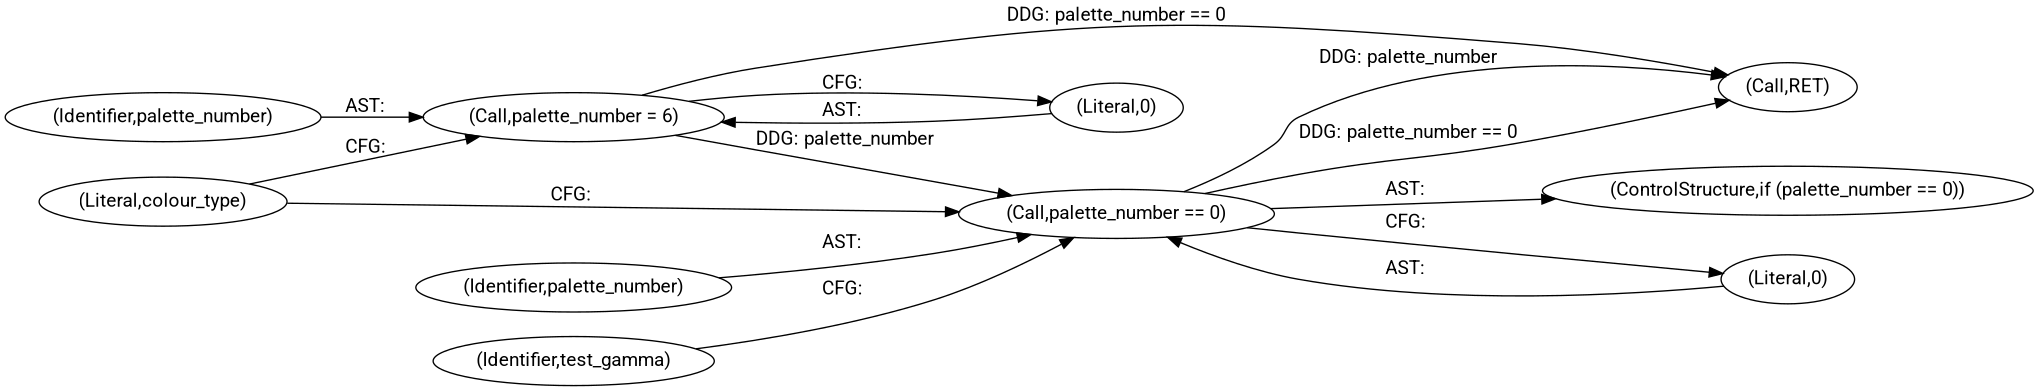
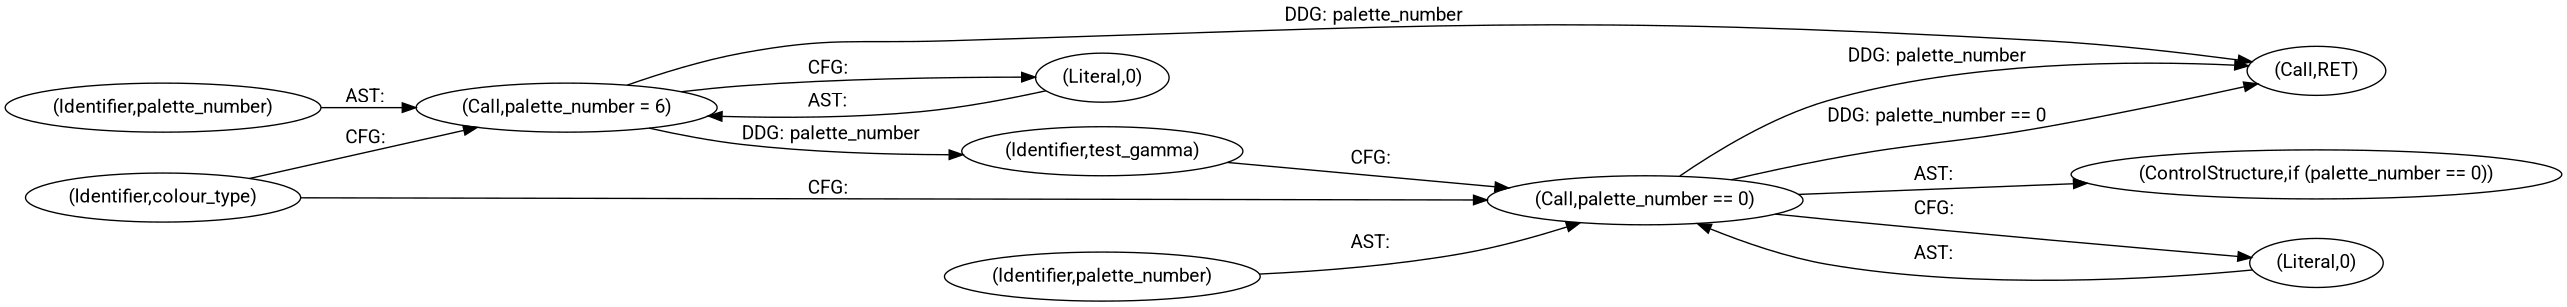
(1117, 16) -> (1374, 16)
(837, 164) -> (798, 150)
(163, 202) -> (163, 198)
